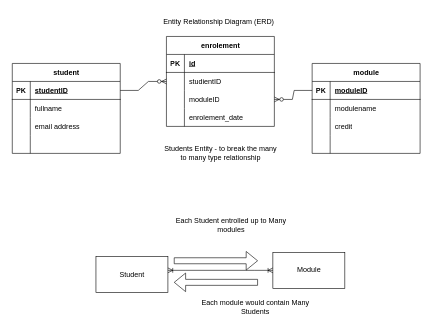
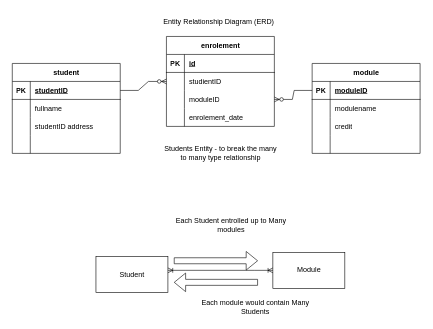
(59, 126) -> (68, 126)
